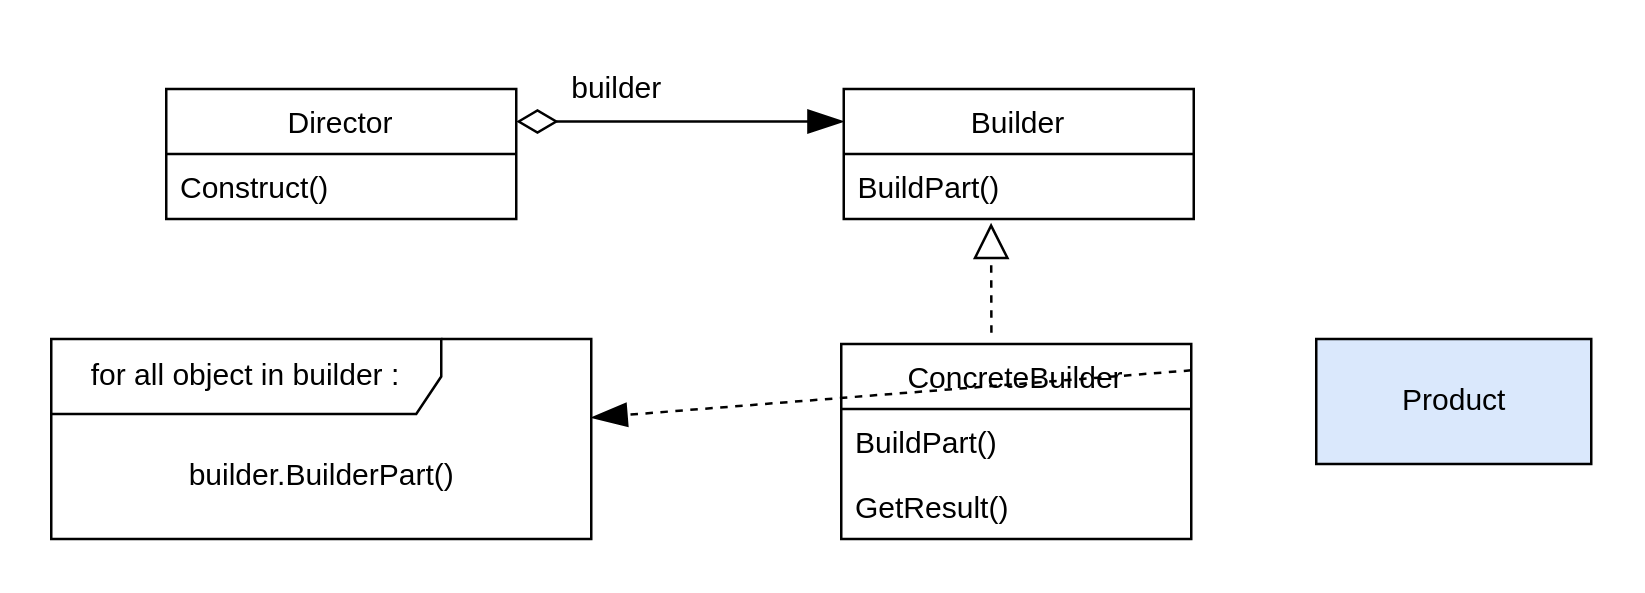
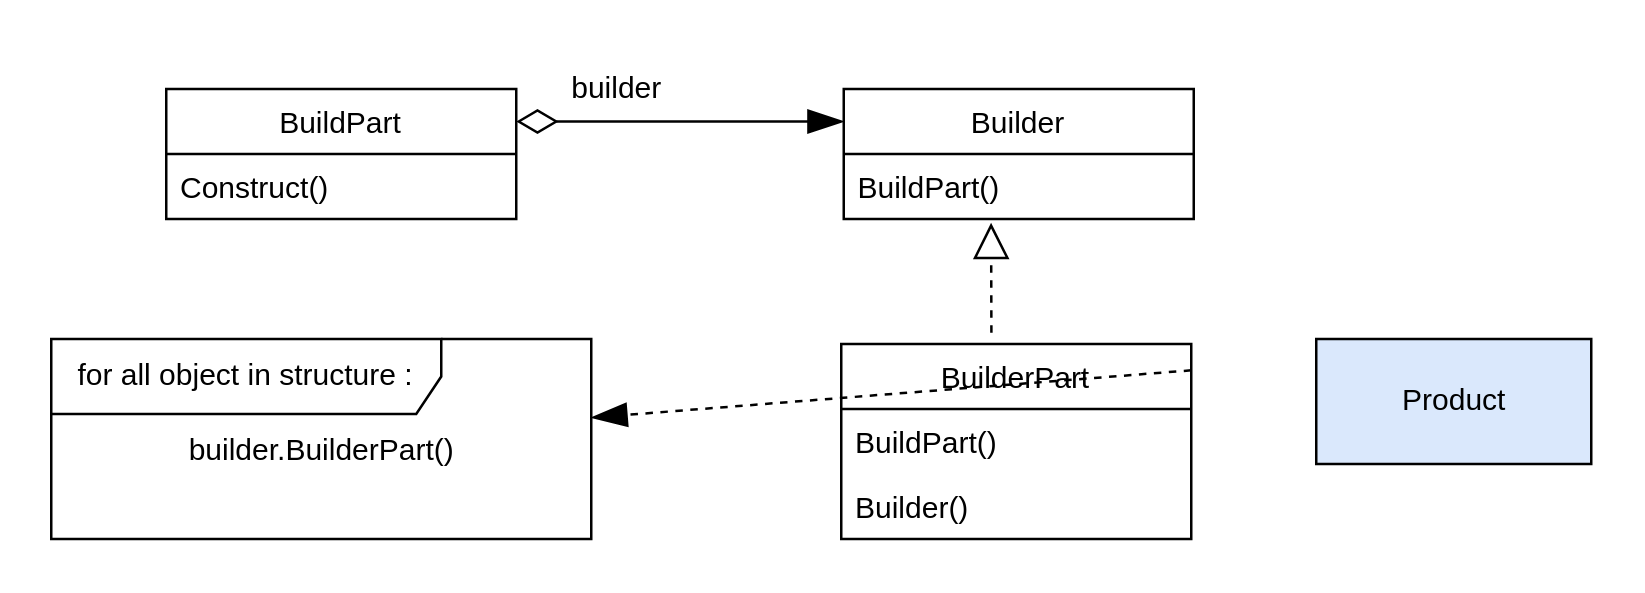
(340, 123) -> (340, 123)
(246, 376) -> (246, 376)
(1015, 378) -> (1015, 378)
(321, 476) -> (321, 451)
(944, 508) -> (923, 508)
